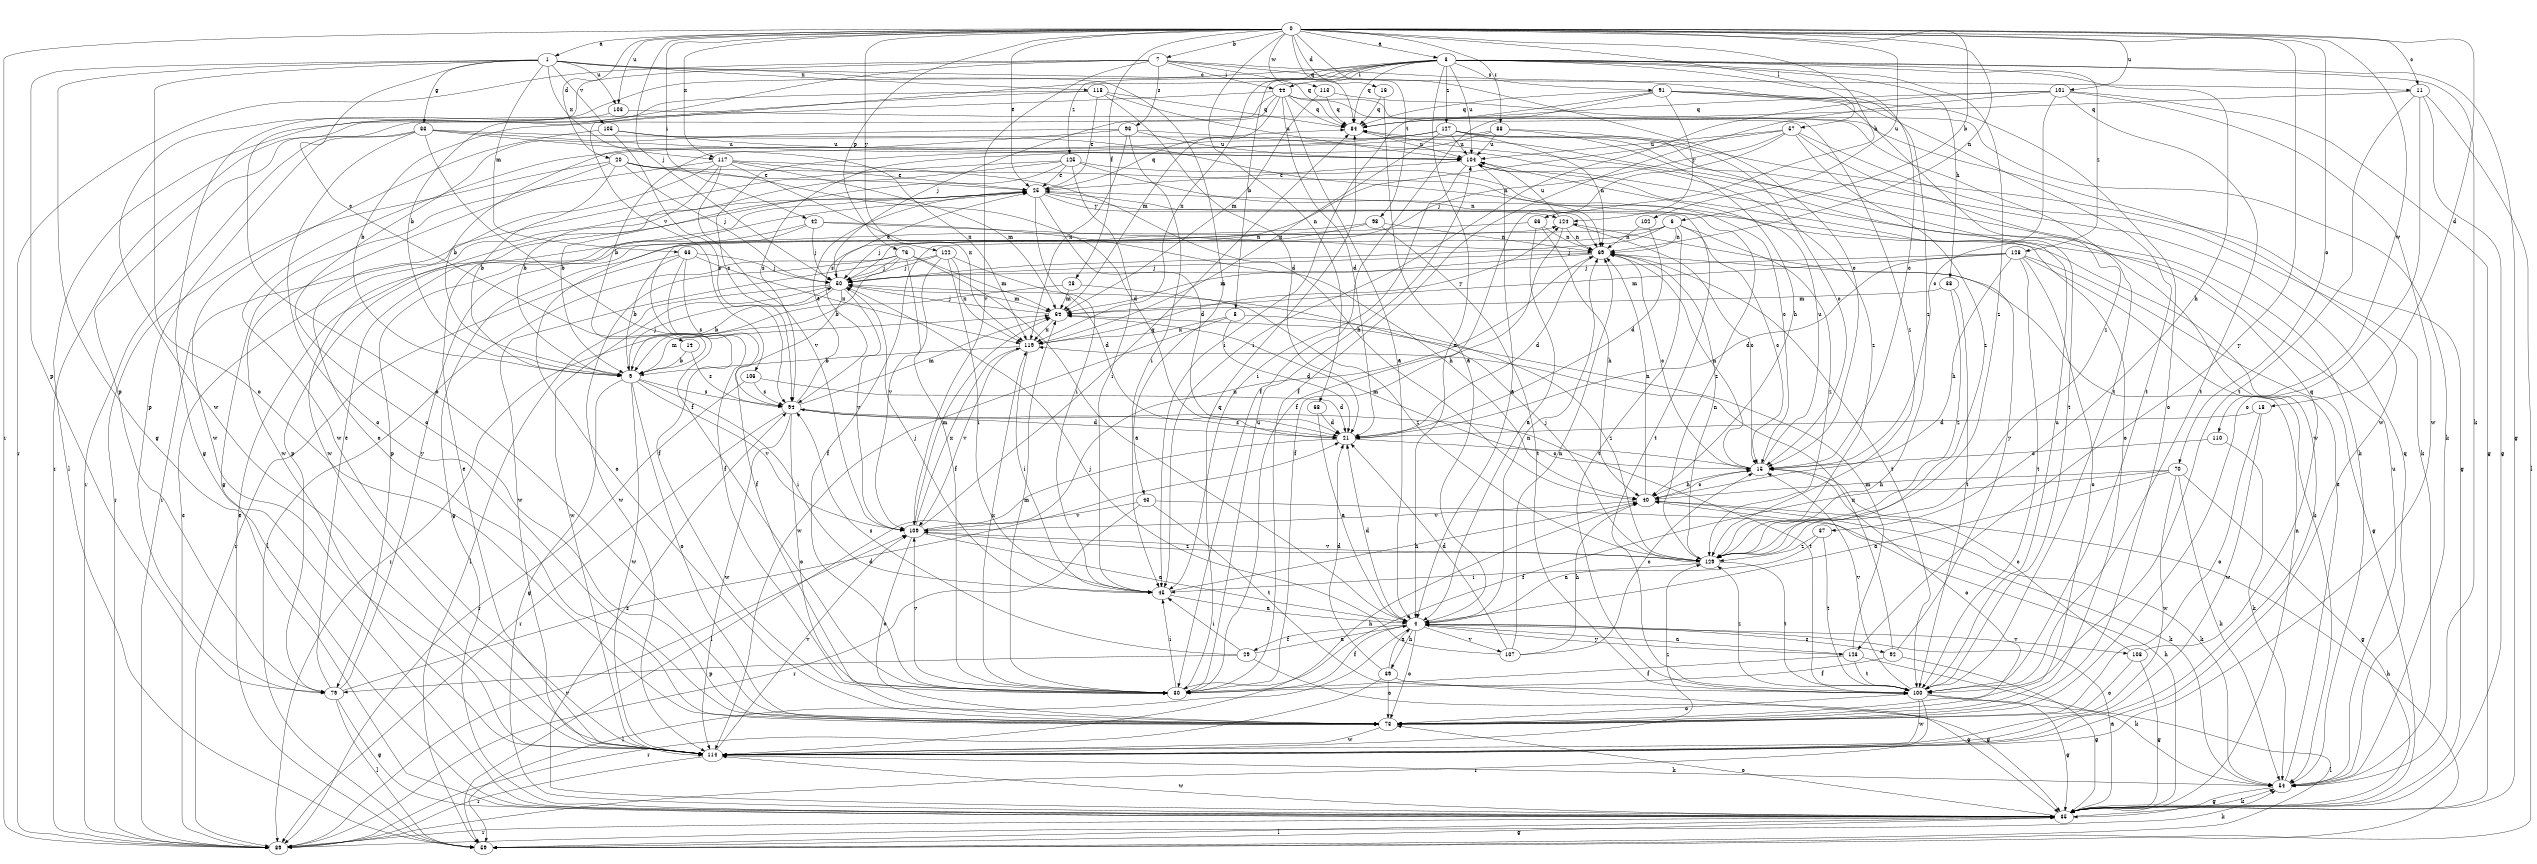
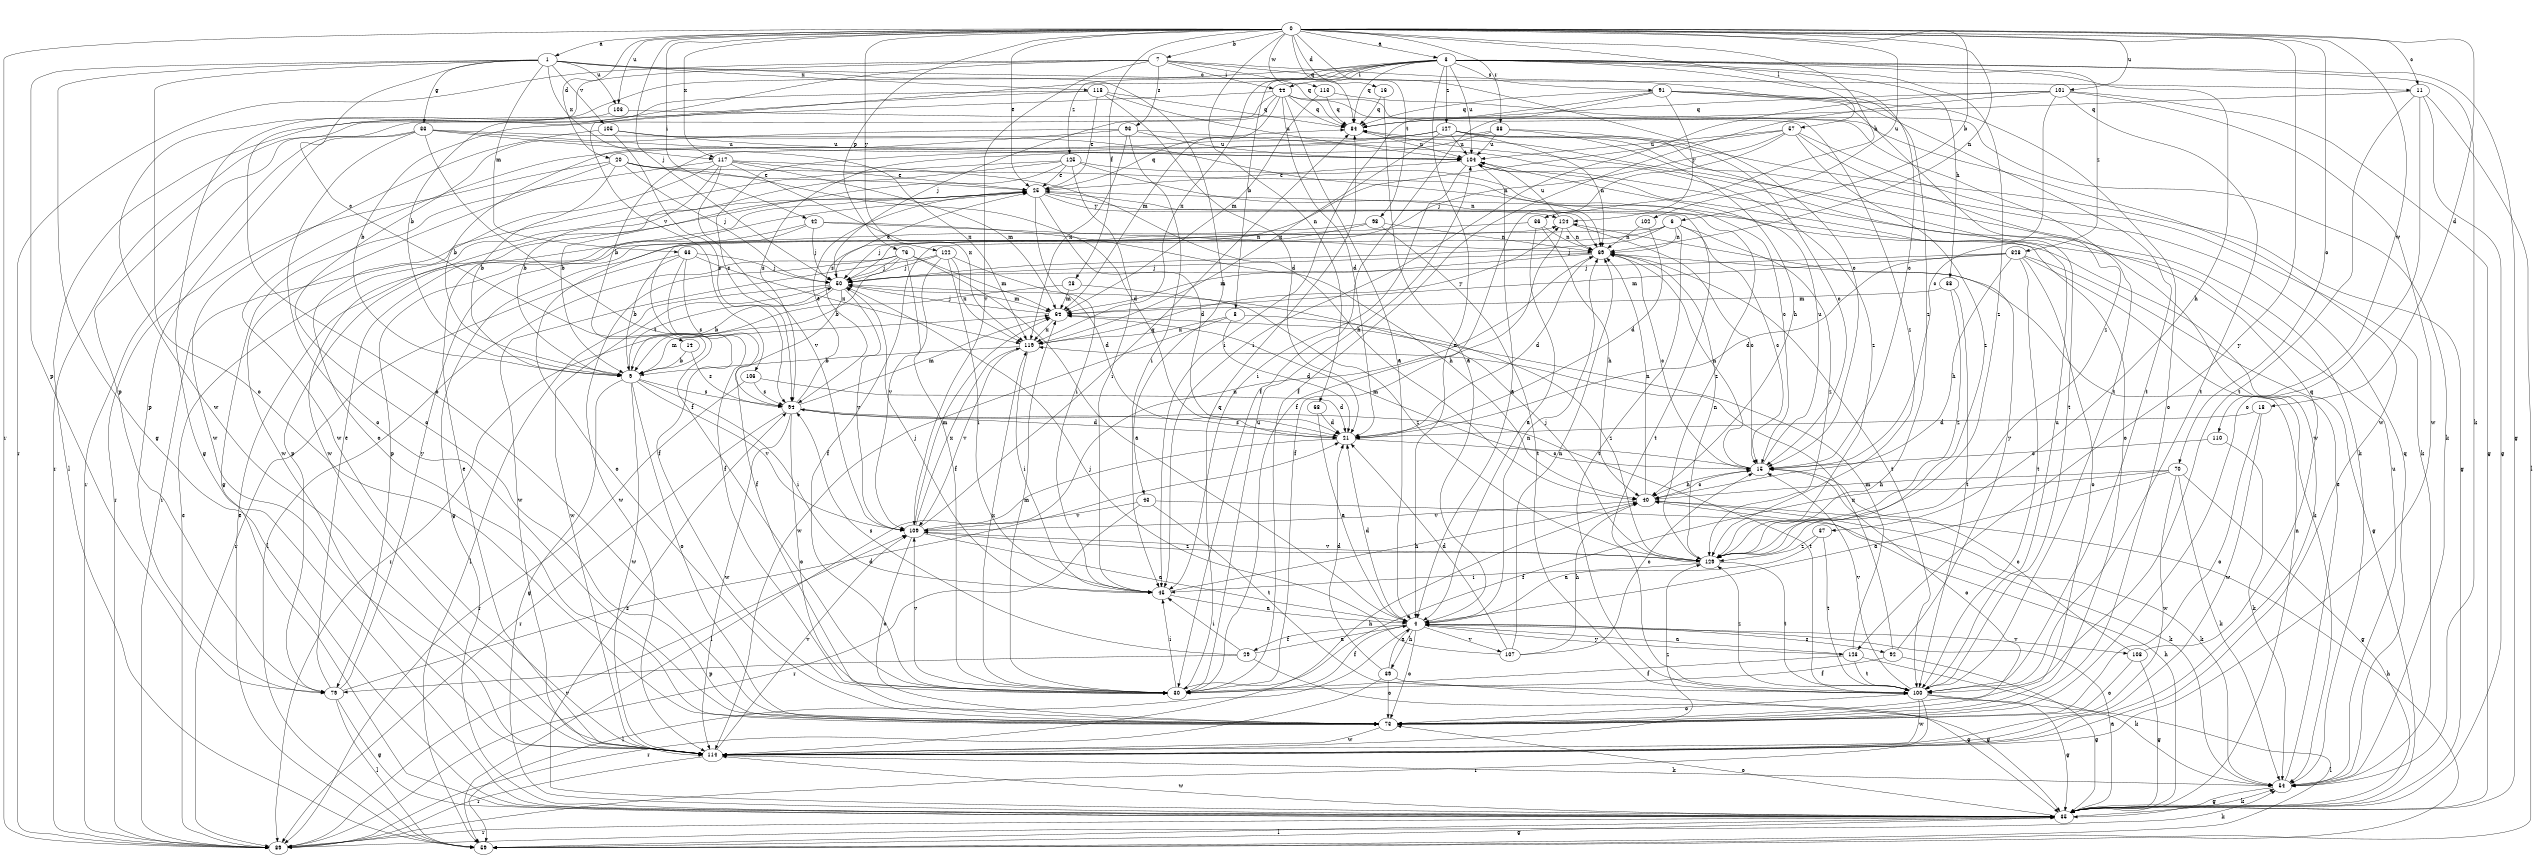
(2016, 253) -> (2016, 253)
(655, 330) -> (655, 330)
